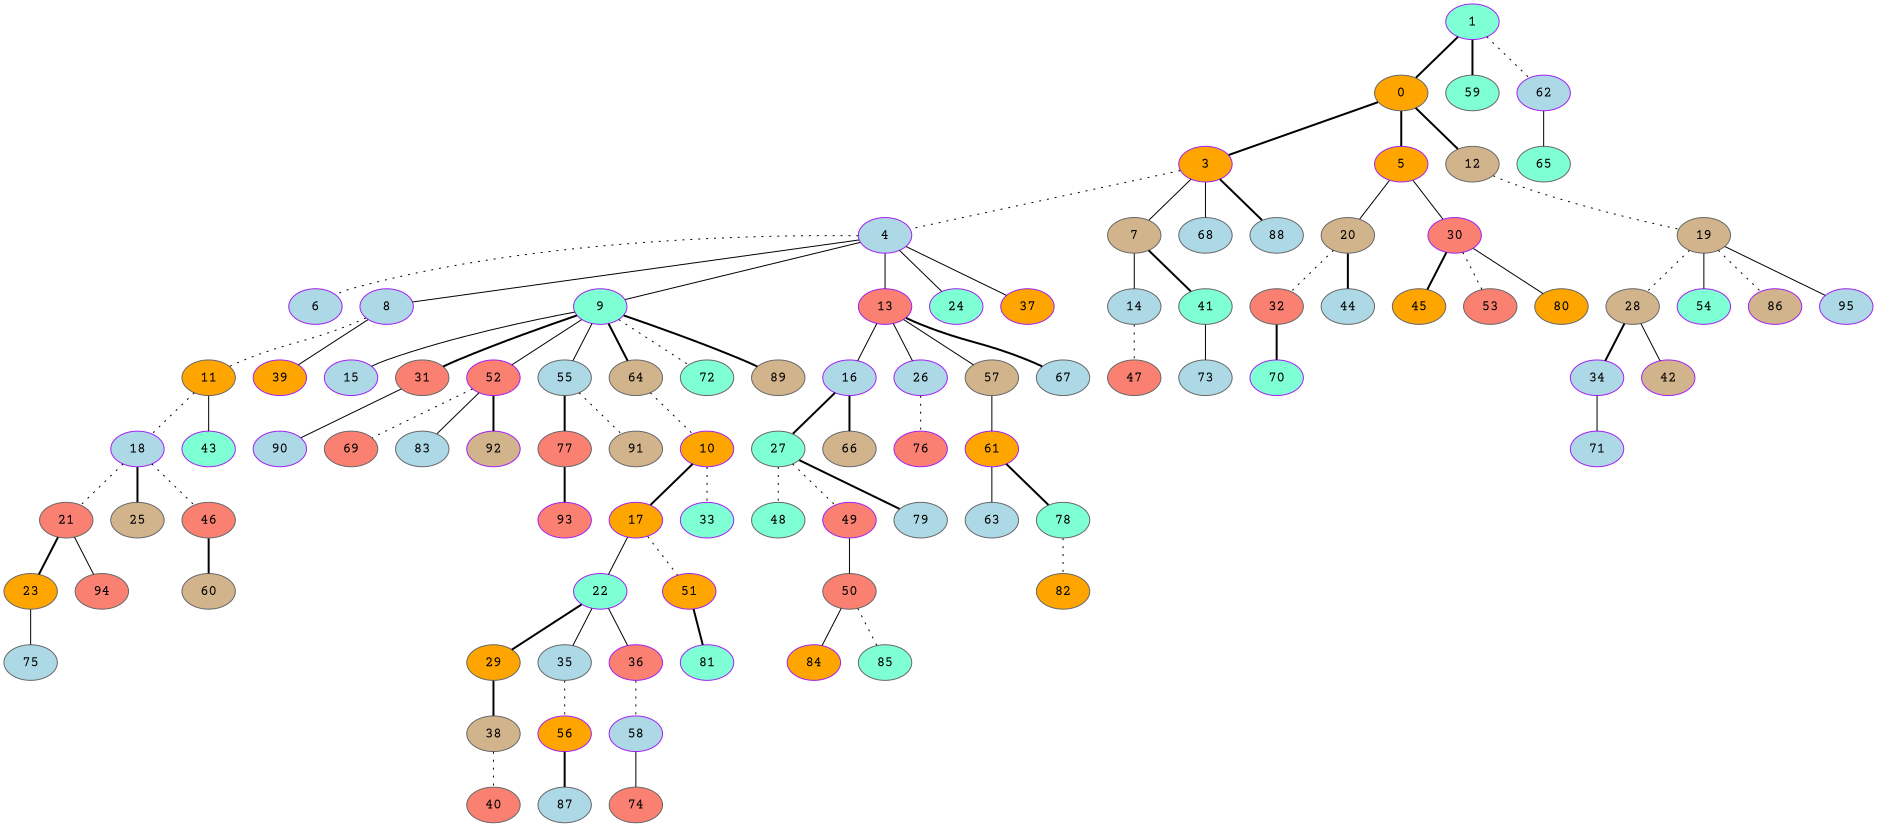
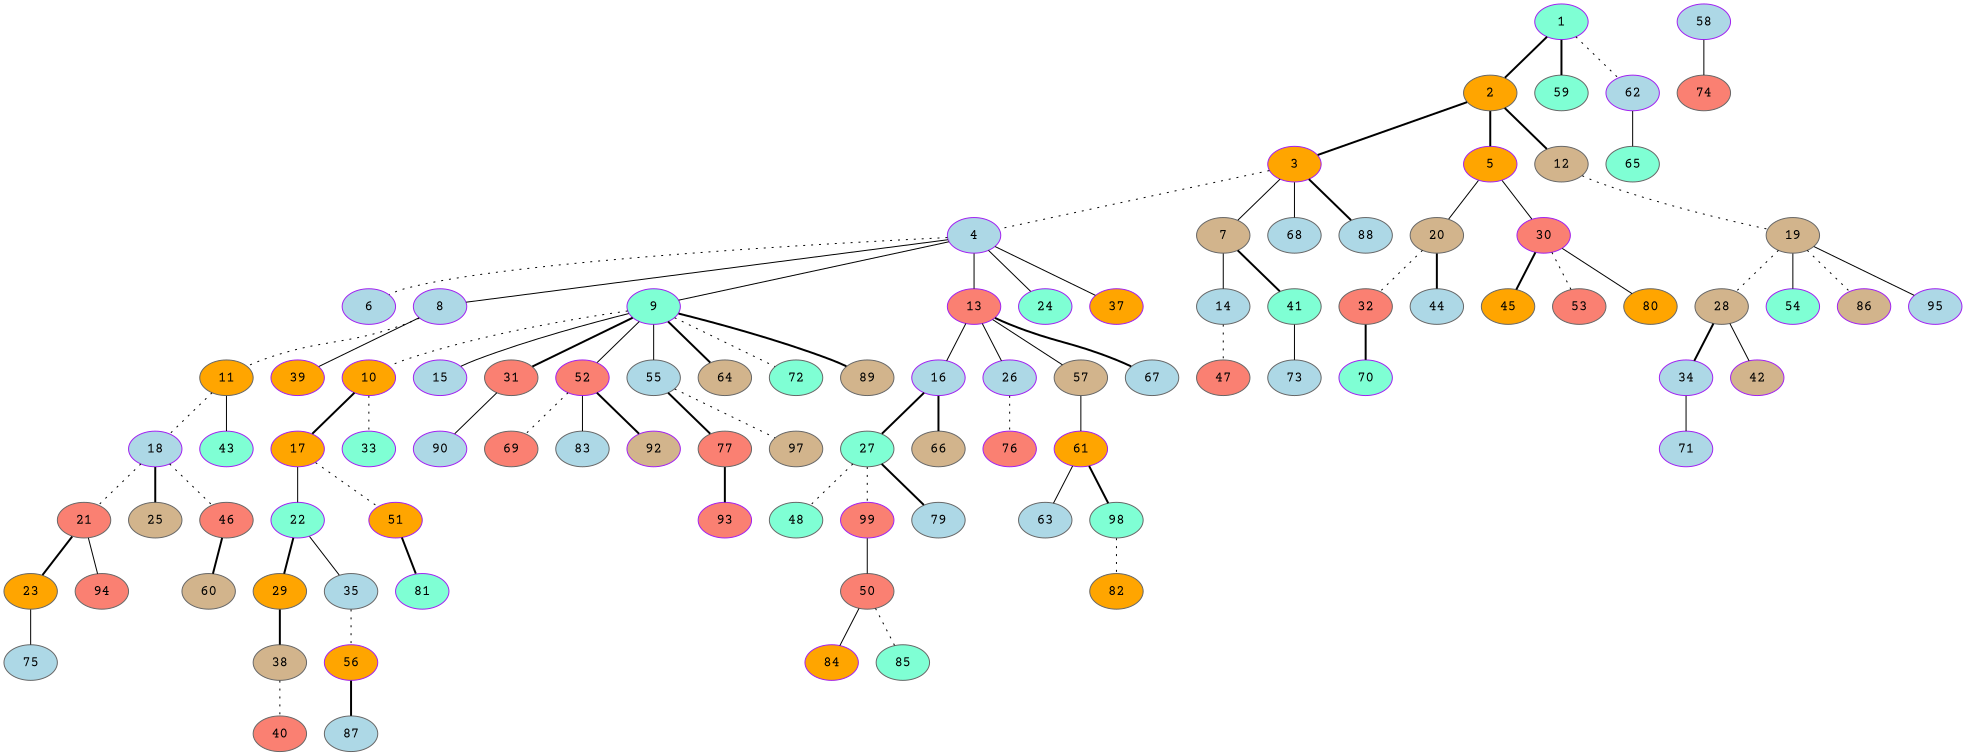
(1401, 93) -> (1490, 93)
(671, 413) -> (507, 333)
(636, 449) -> (796, 449)
(849, 520) -> (867, 520)
(1063, 520) -> (1116, 520)
(636, 663) -> none
